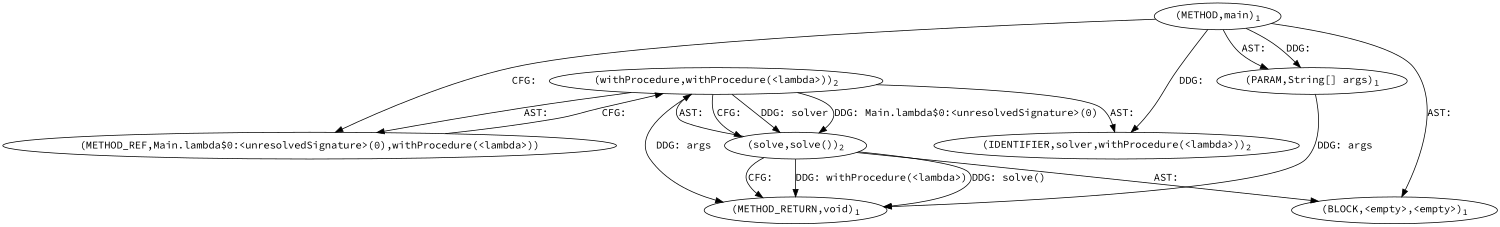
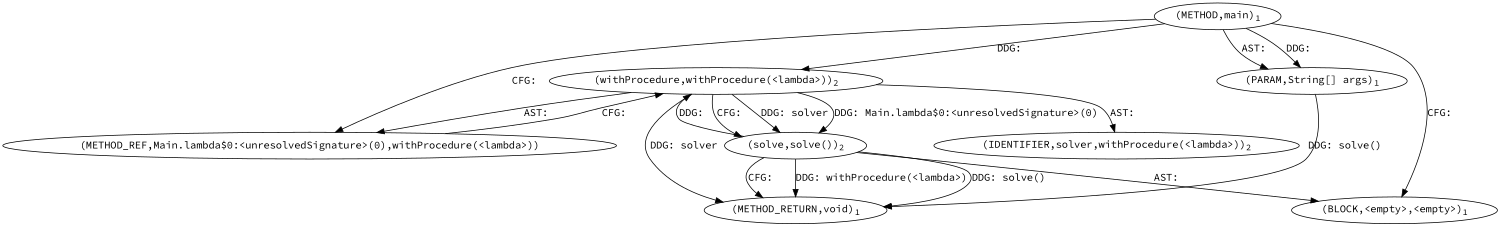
(1172, 78) -> (987, 46)
(695, 113) -> (695, 113)
(1443, 113) -> (1443, 113)
(684, 146) -> (684, 146)
(1345, 146) -> (1345, 146)
